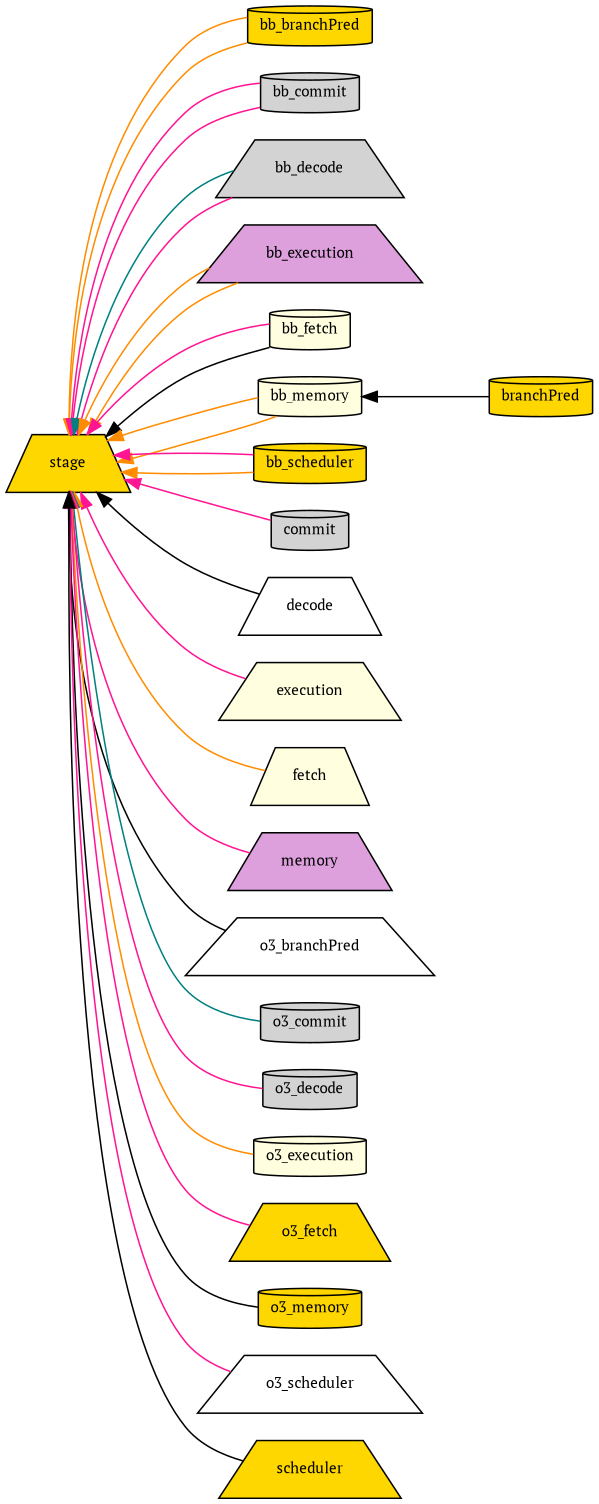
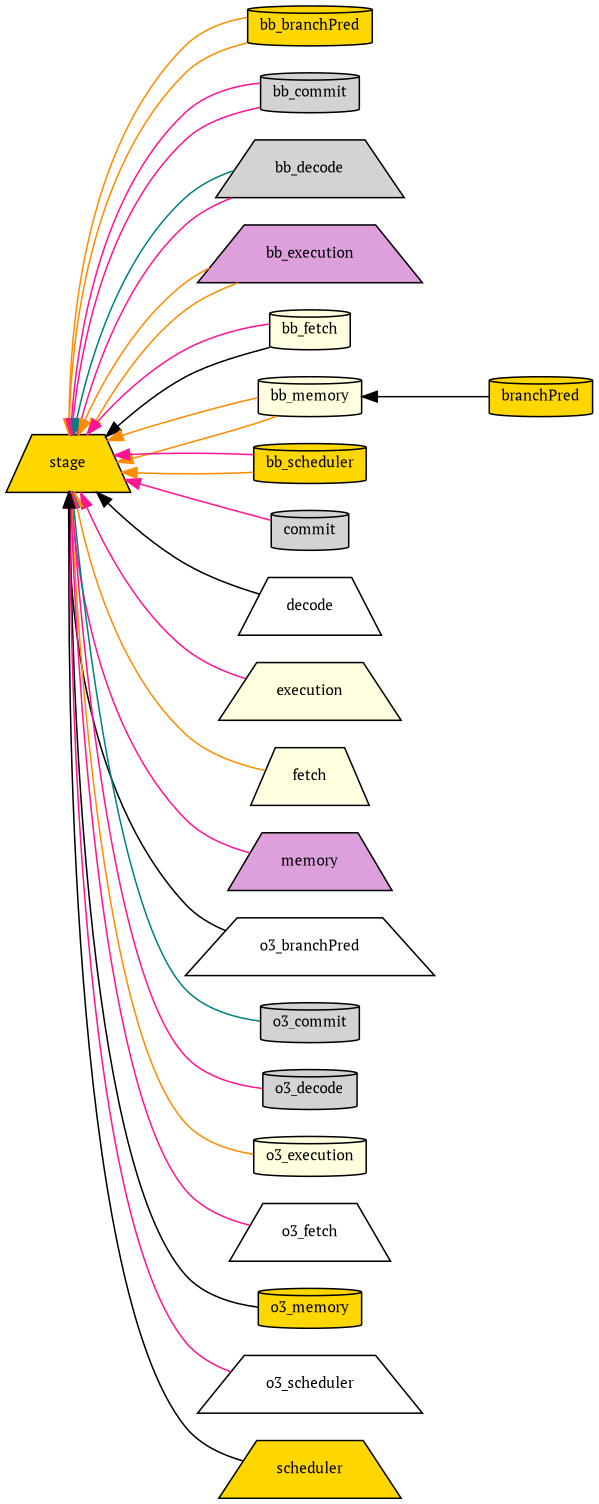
(310, 1232) -> (310, 1232)
